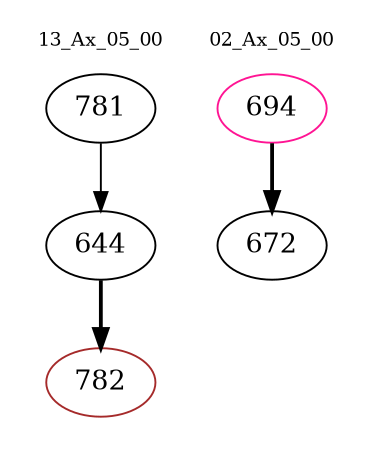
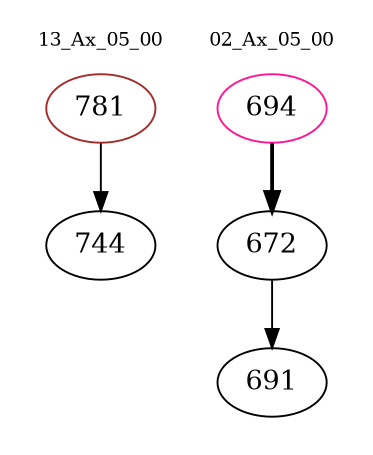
(101, 108) -> (101, 108)
(101, 245) -> (101, 245)
(101, 382) -> none
none -> (272, 382)
